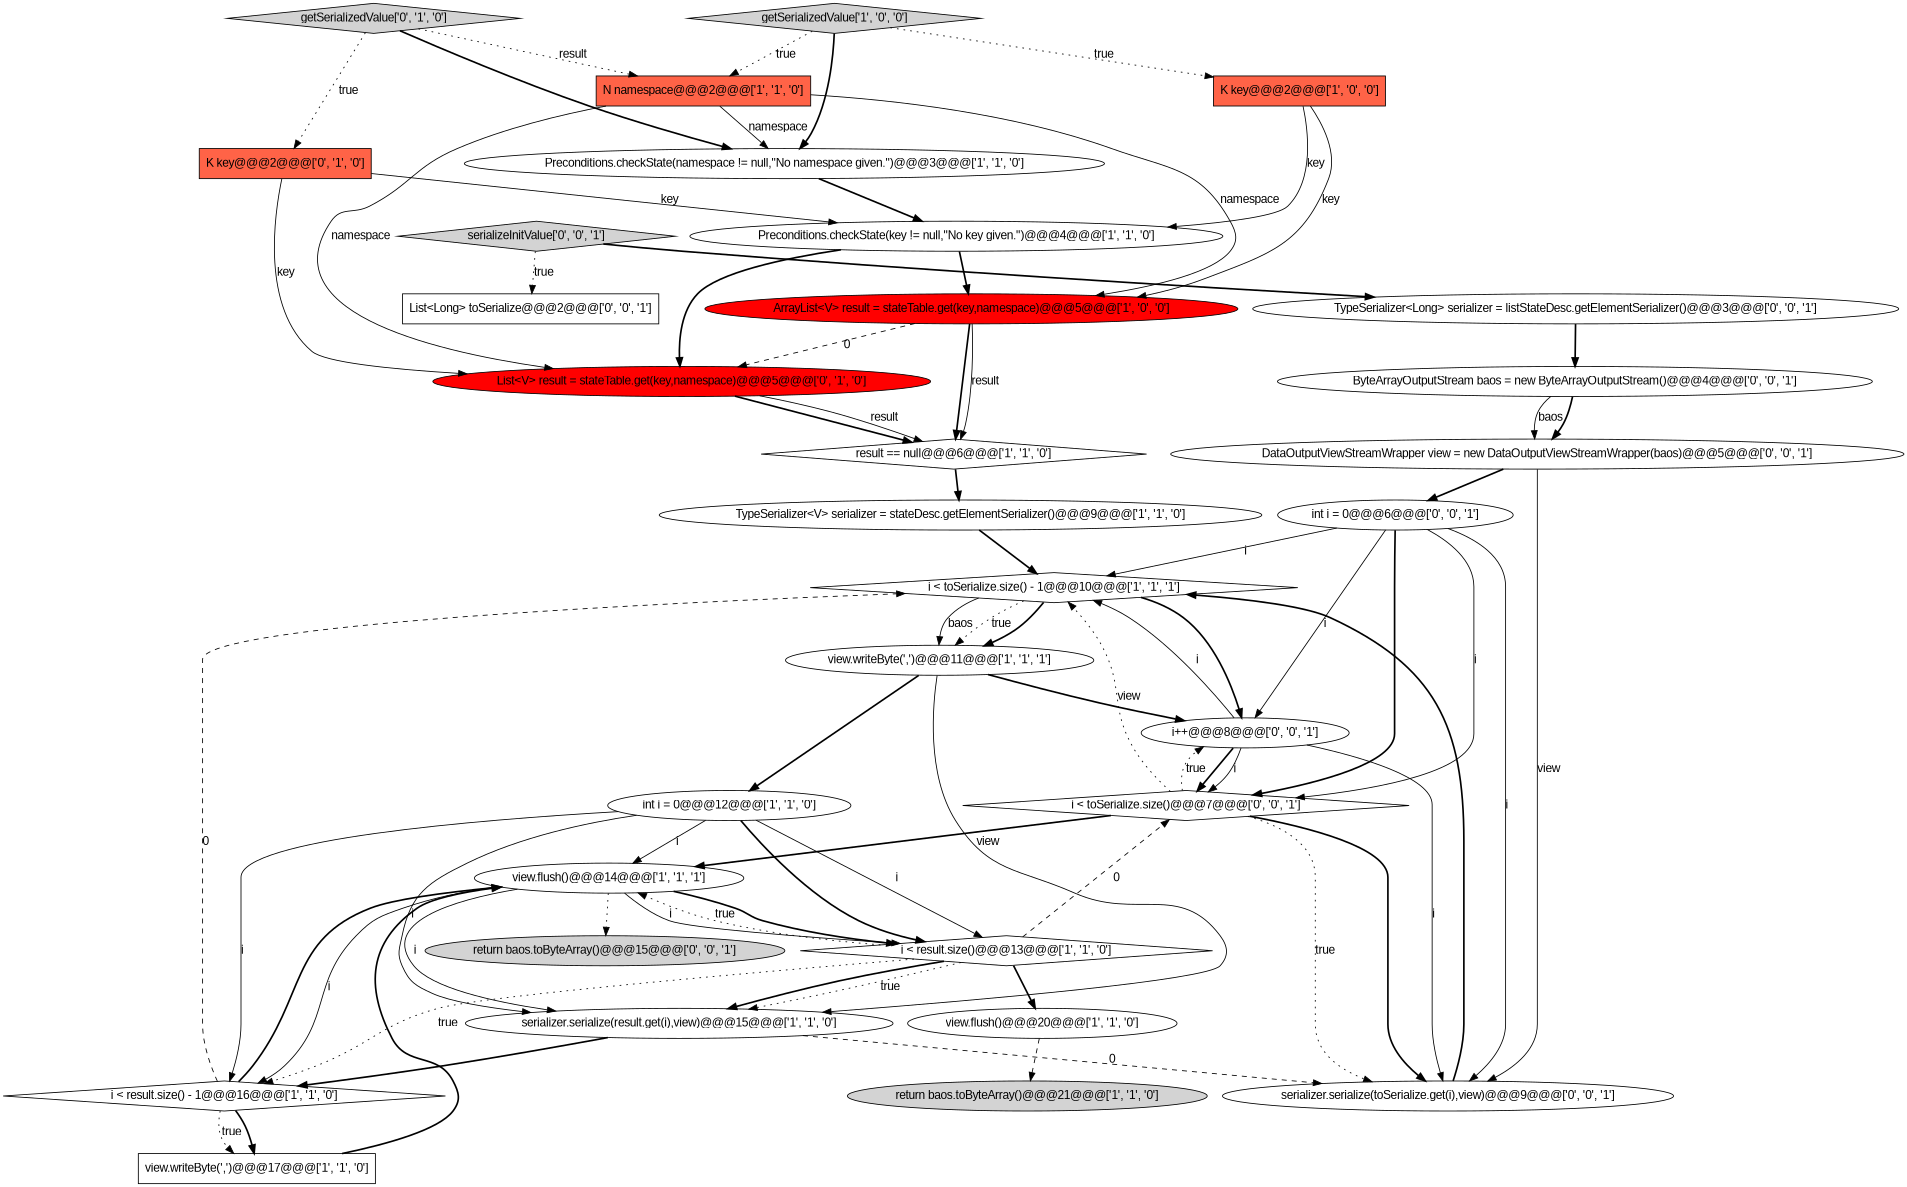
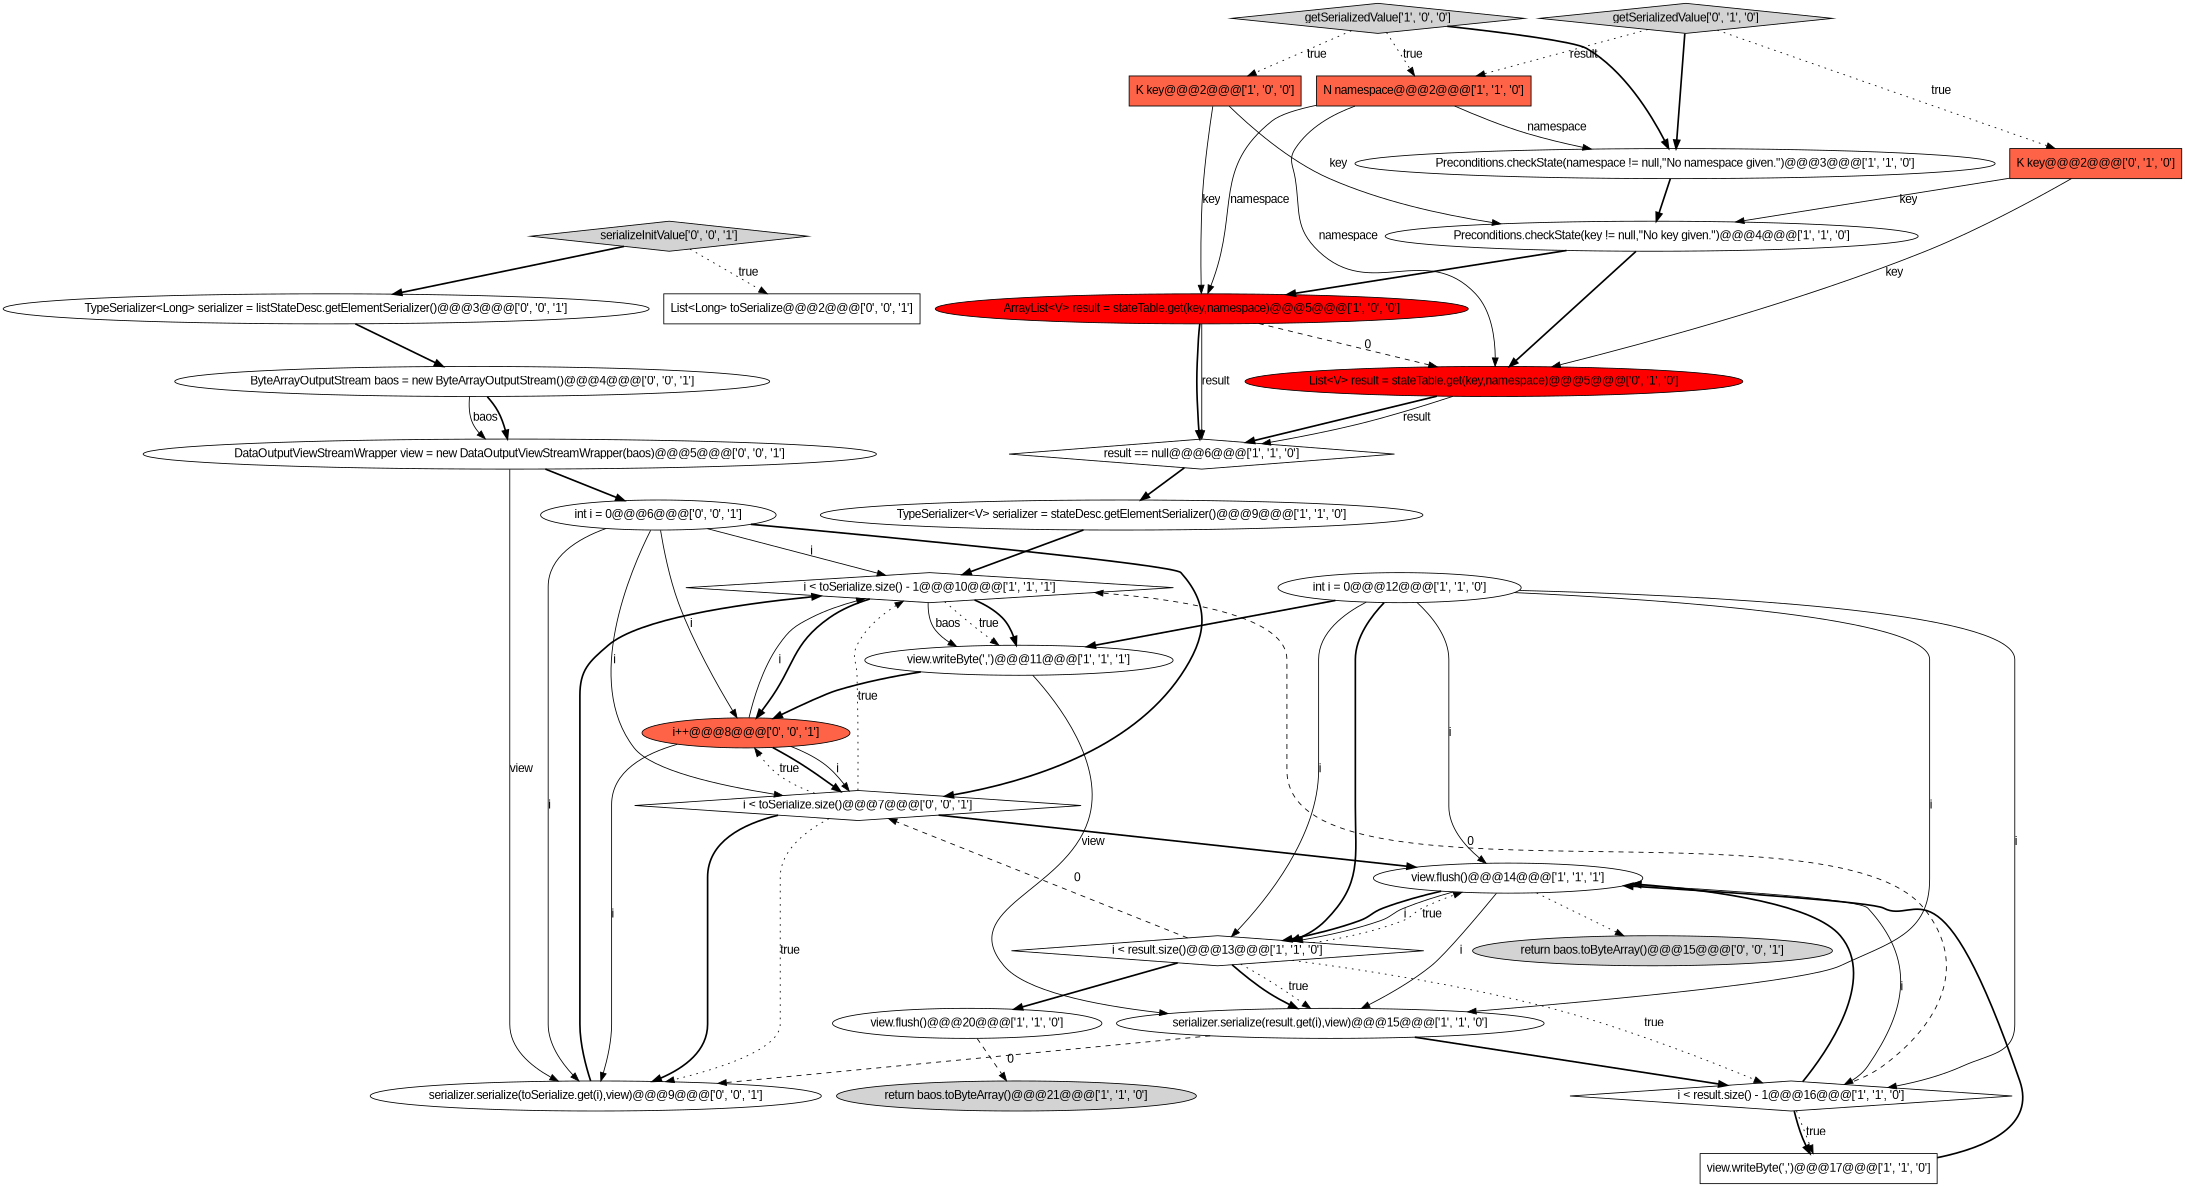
(1129, 697) -> (868, 697)
(838, 731) -> (1215, 623)
(1245, 733) -> (746, 733)
